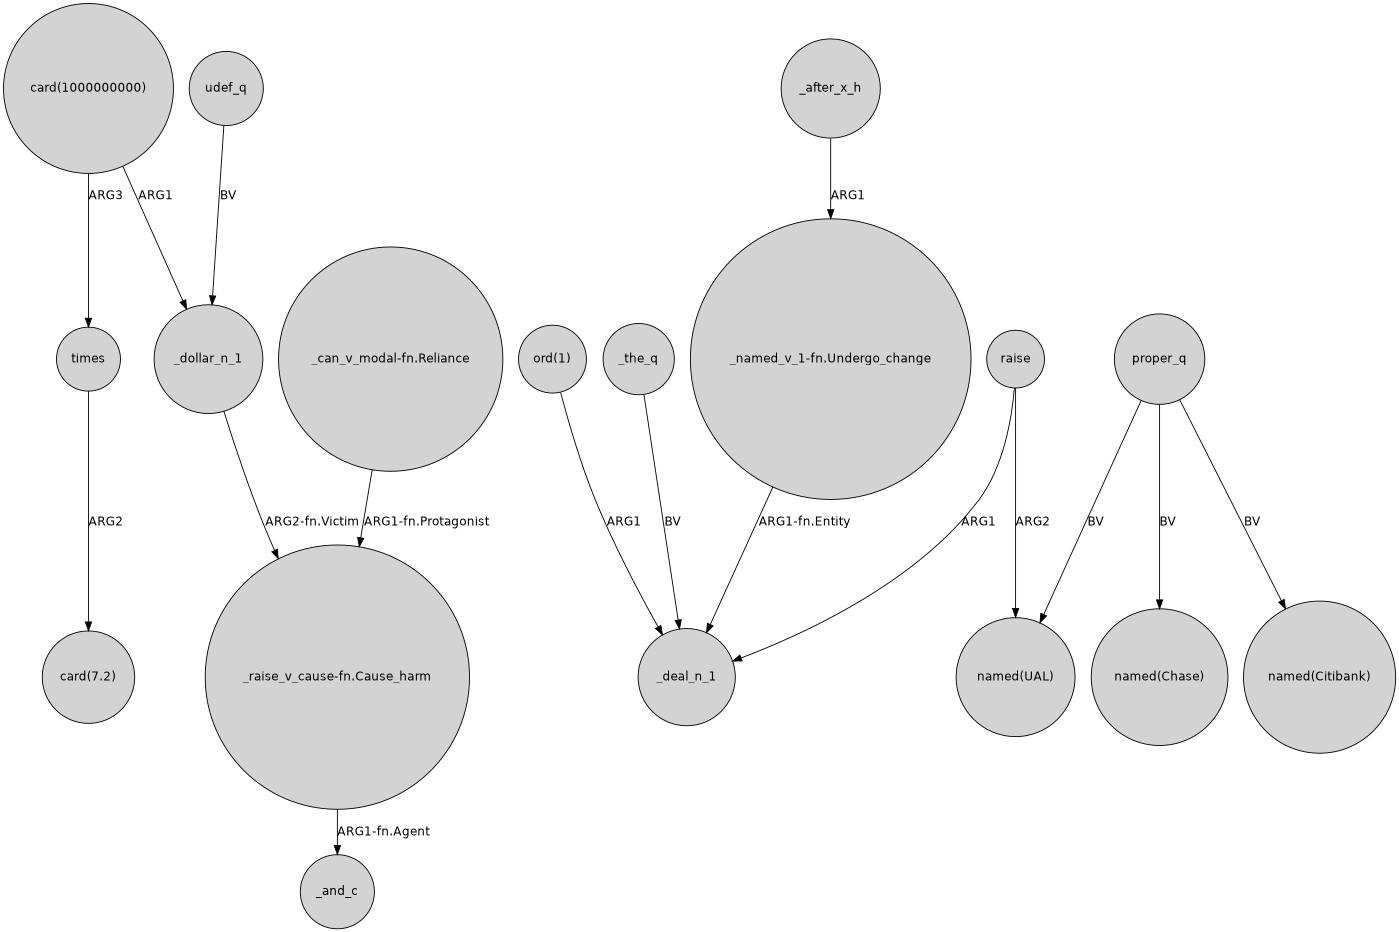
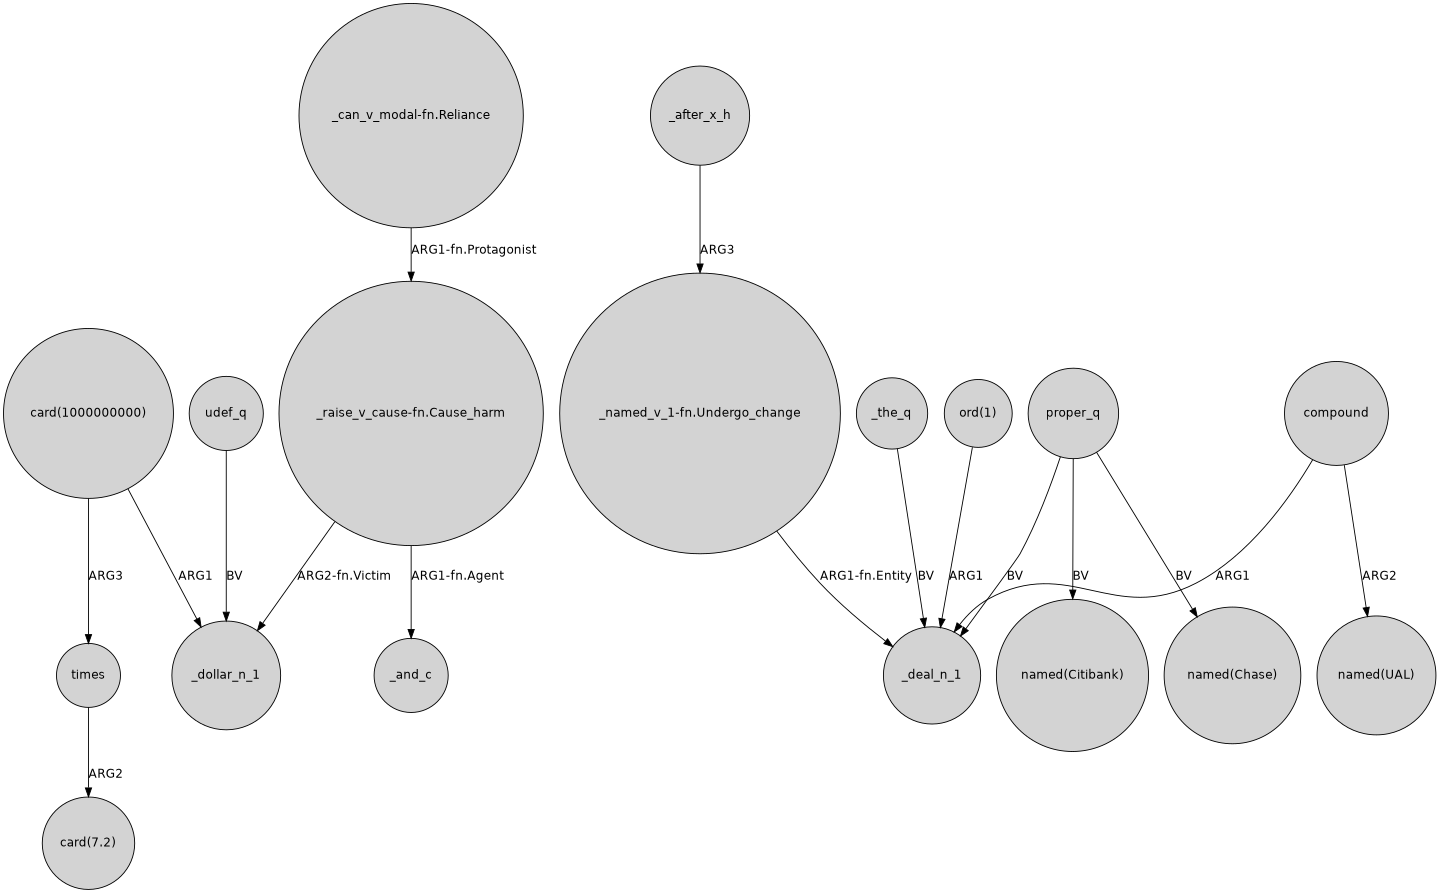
(848, 196) -> (718, 250)
(1016, 359) -> (1336, 413)
(247, 482) -> (299, 572)
(1092, 507) -> (1023, 548)
